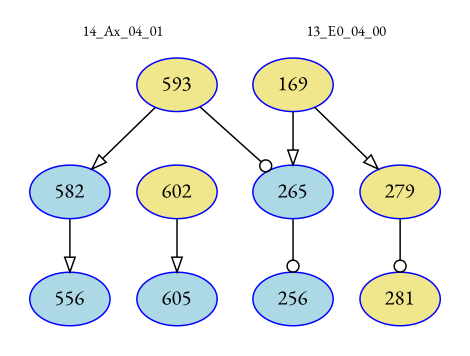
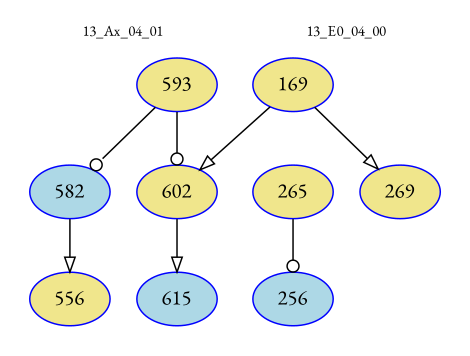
(123, 32) -> (123, 32)
(220, 125) -> (177, 133)
(293, 131) -> (251, 124)
(129, 133) -> (129, 133)
(293, 192) -> (293, 192)
(400, 192) -> (400, 192)
(70, 299) -> (70, 299)
(177, 299) -> (177, 299)
(400, 299) -> none
